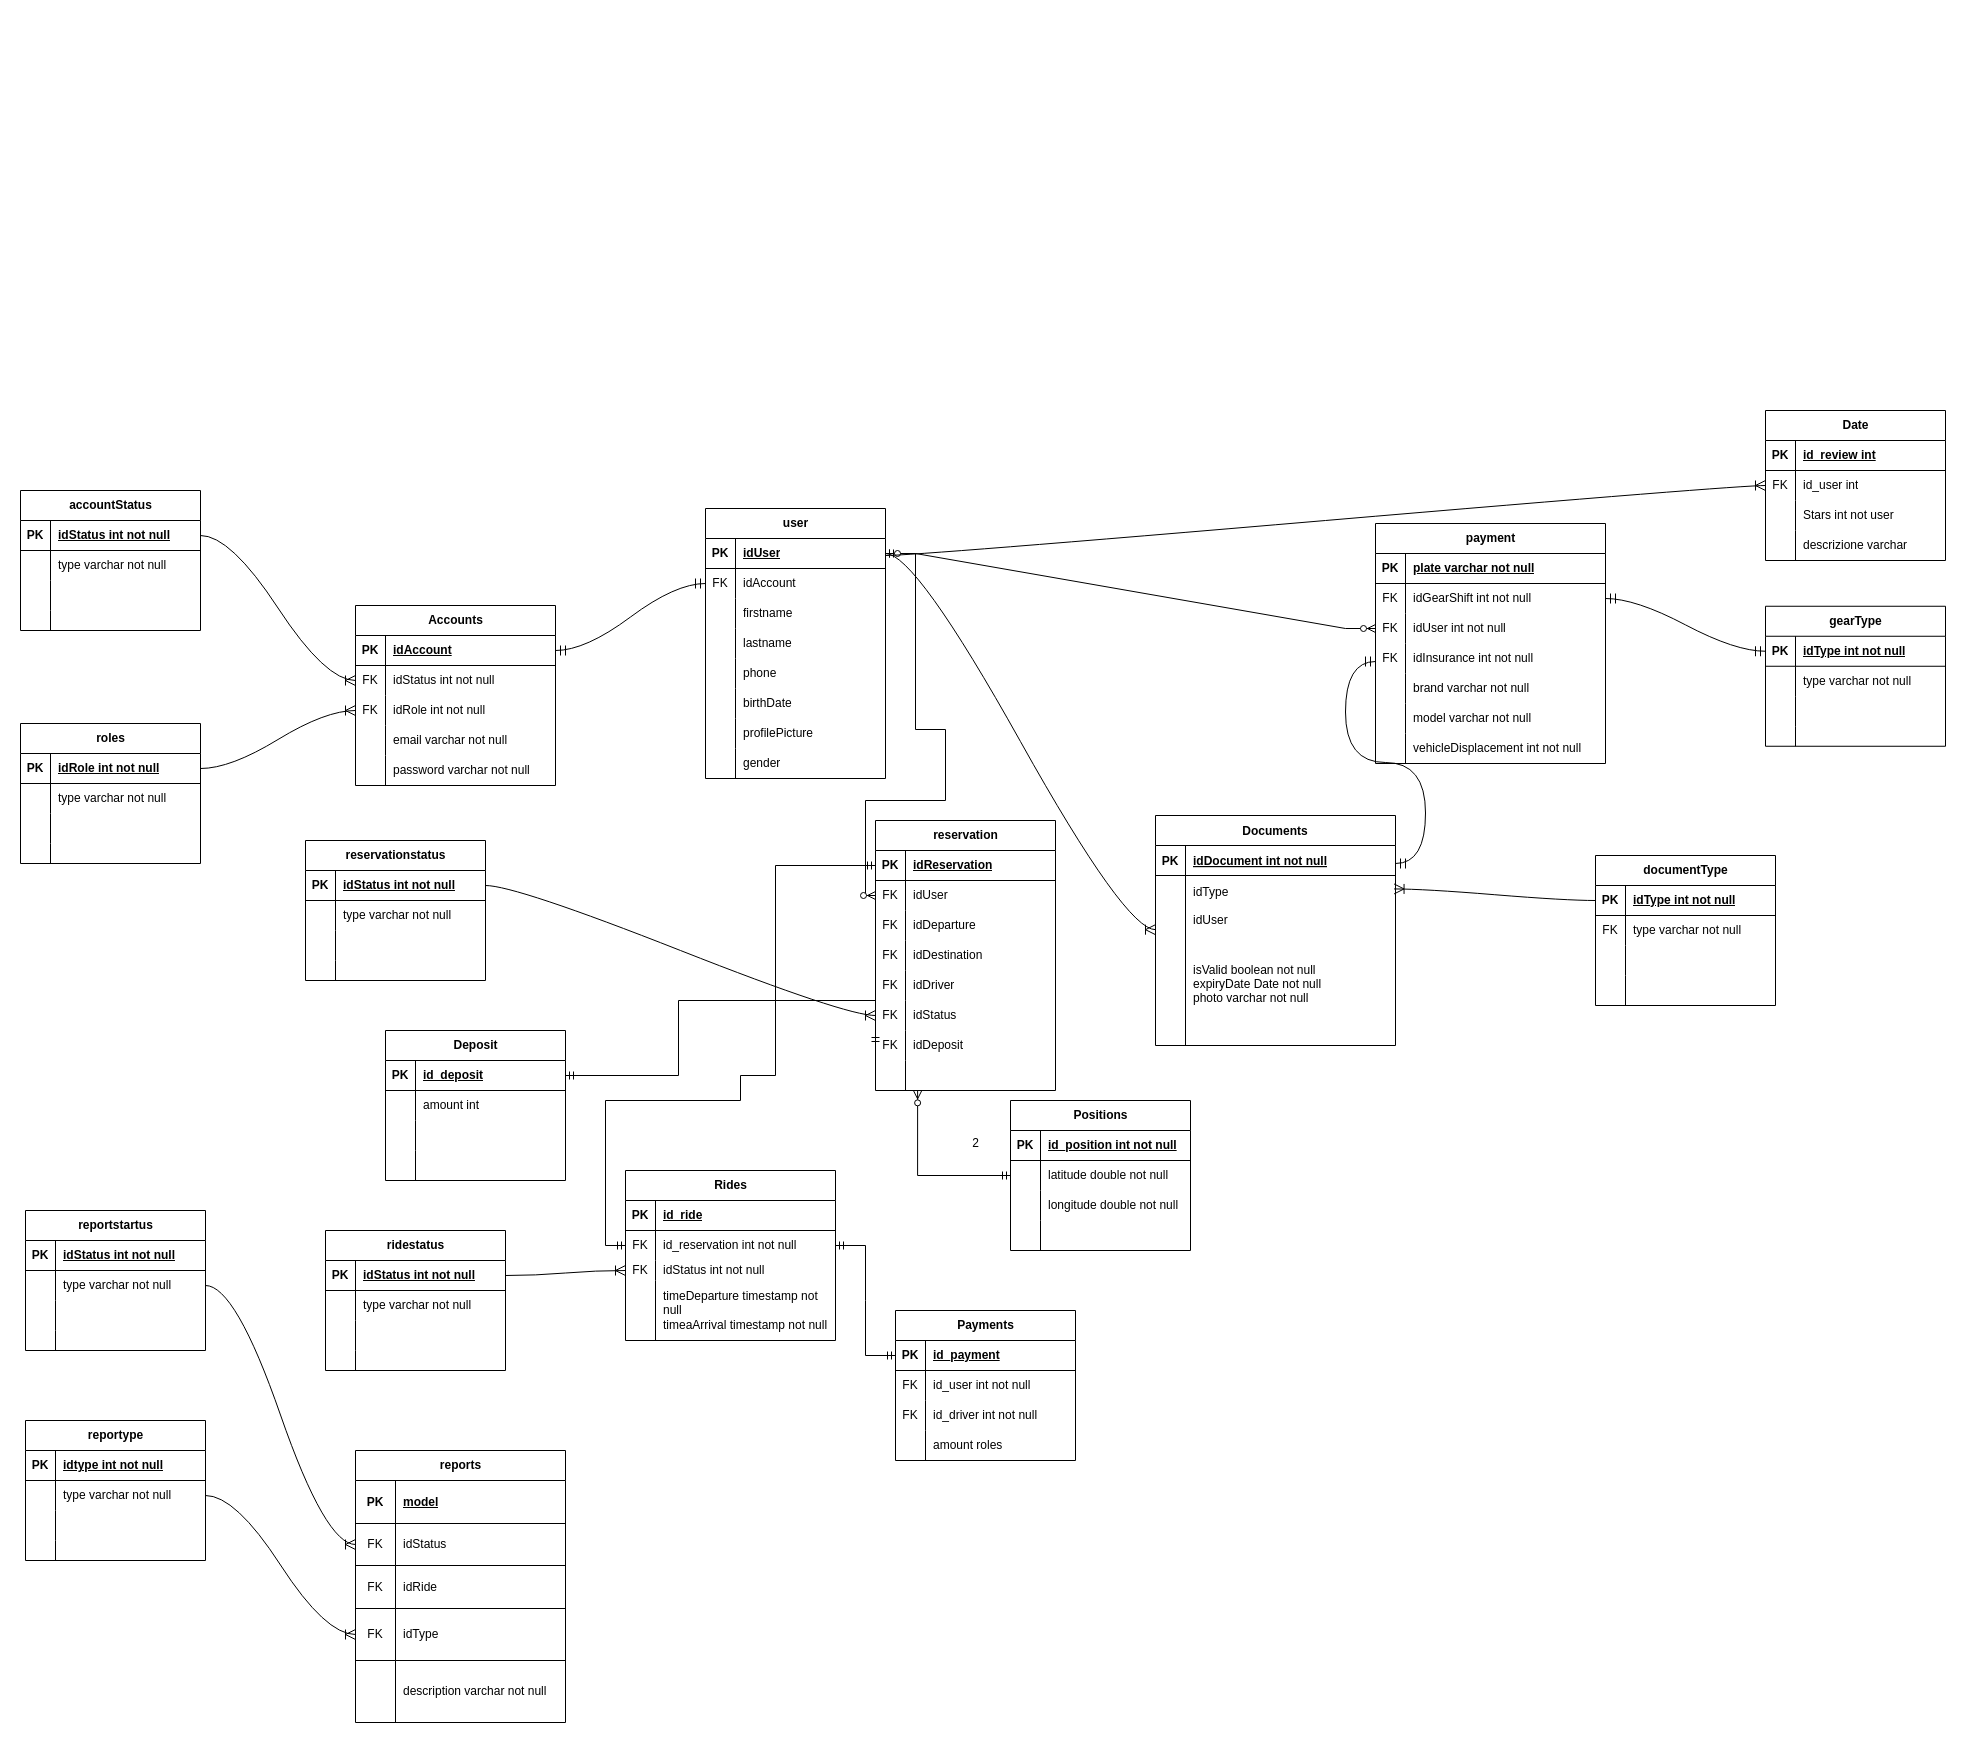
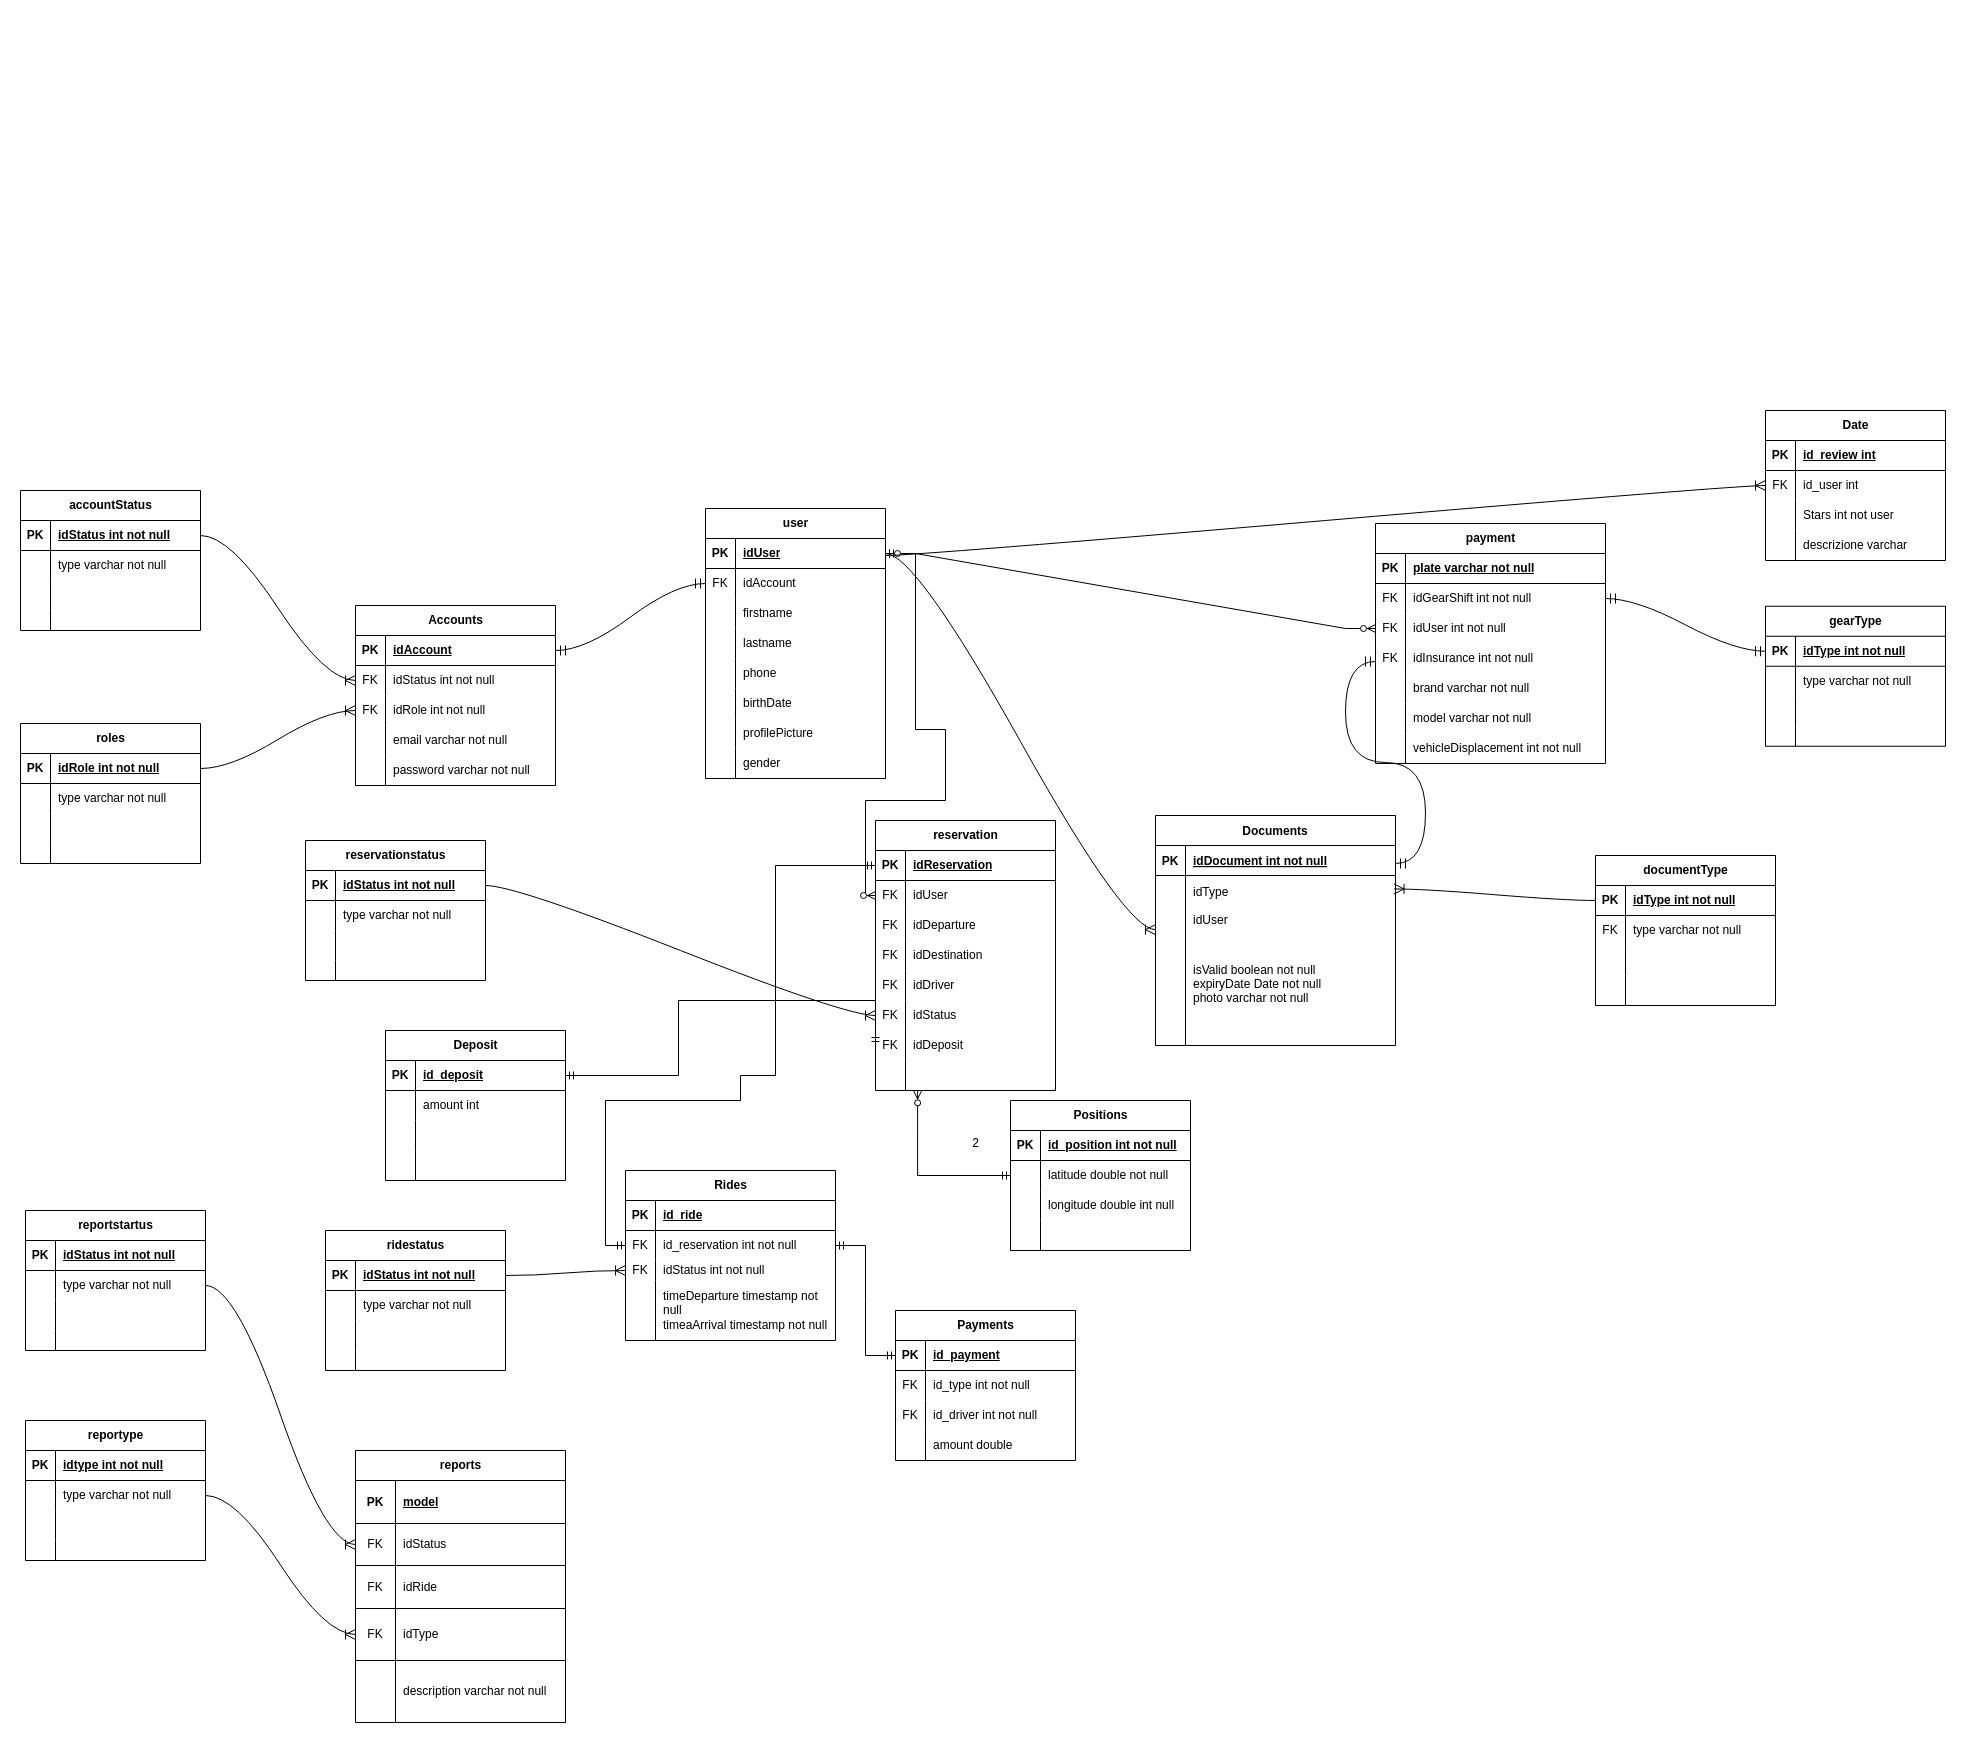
(1120, 1206) -> (1118, 1206)
(990, 1386) -> (990, 1386)
(971, 1446) -> (974, 1446)
